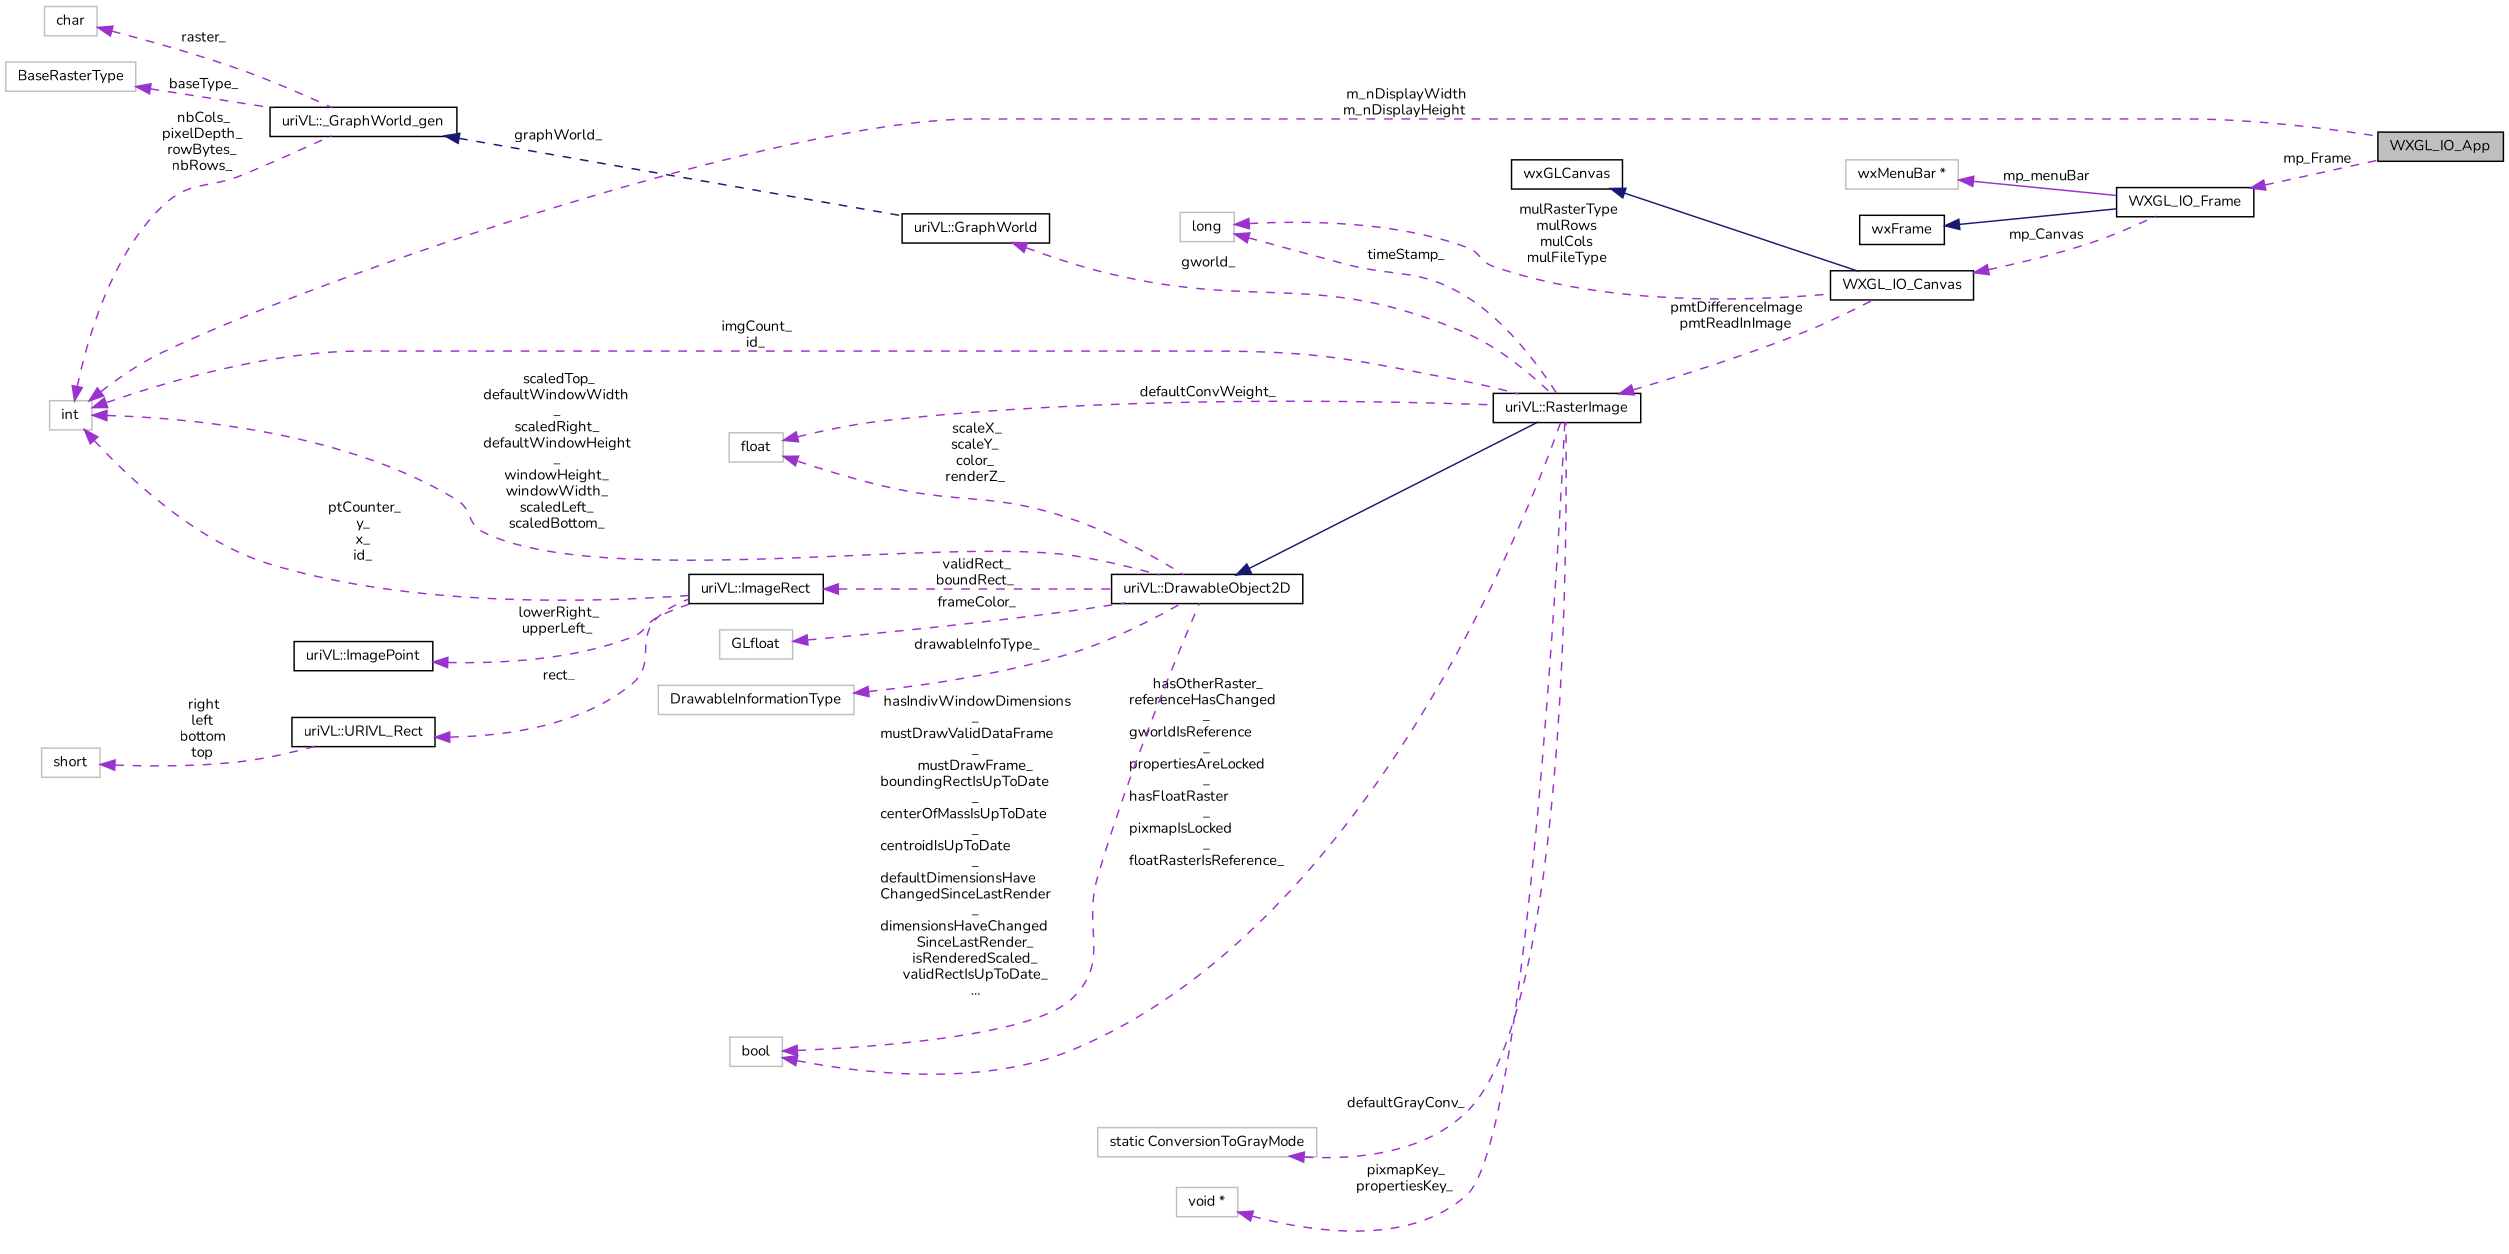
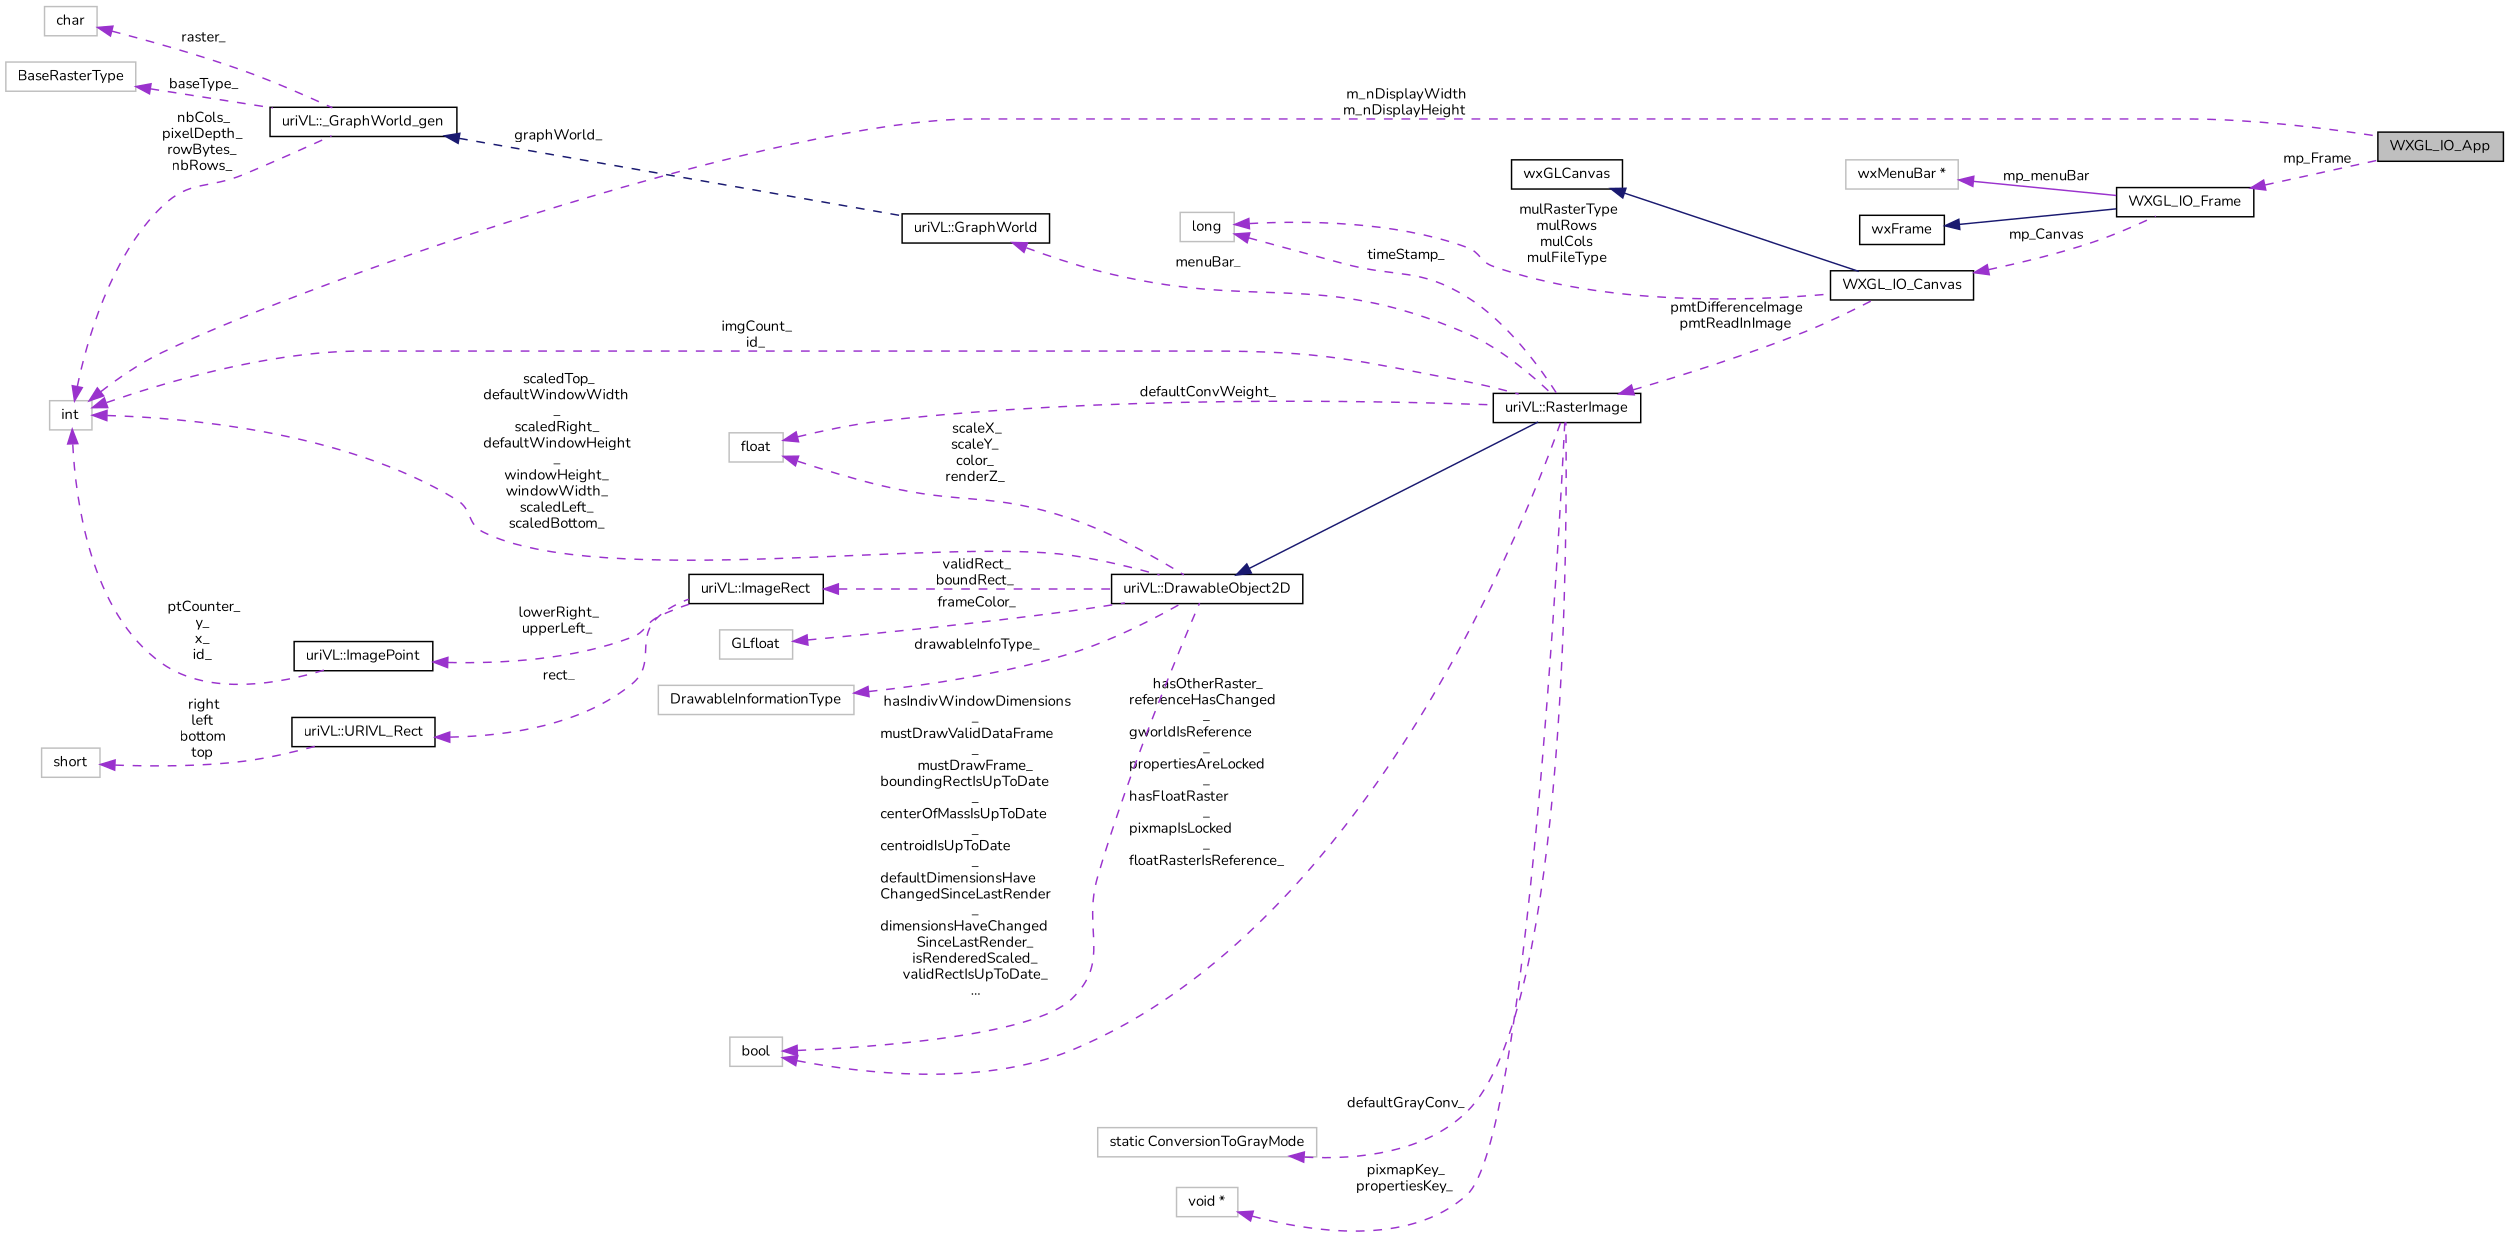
(1207, 263) -> (1207, 263)
(370, 586) -> (134, 637)
